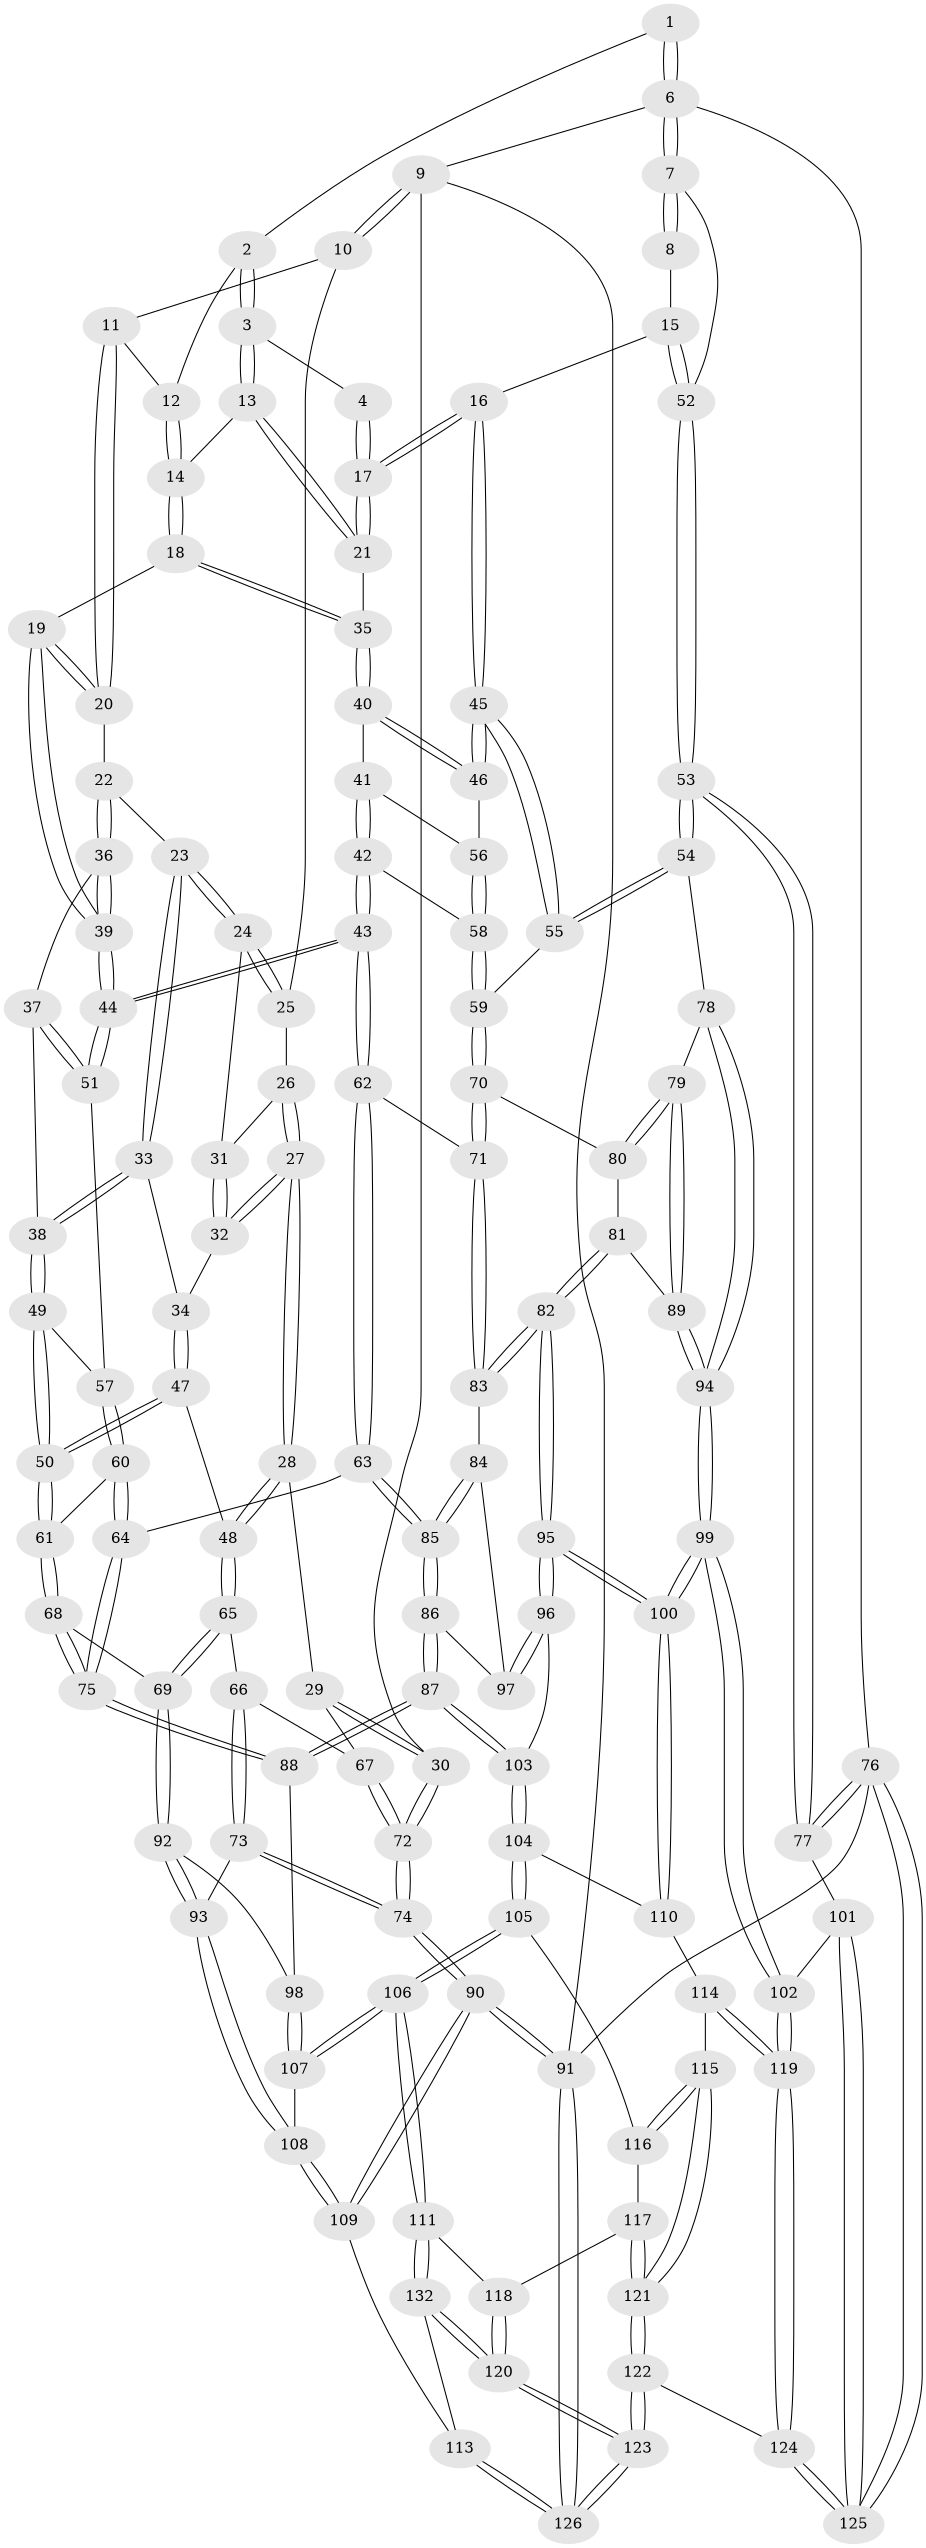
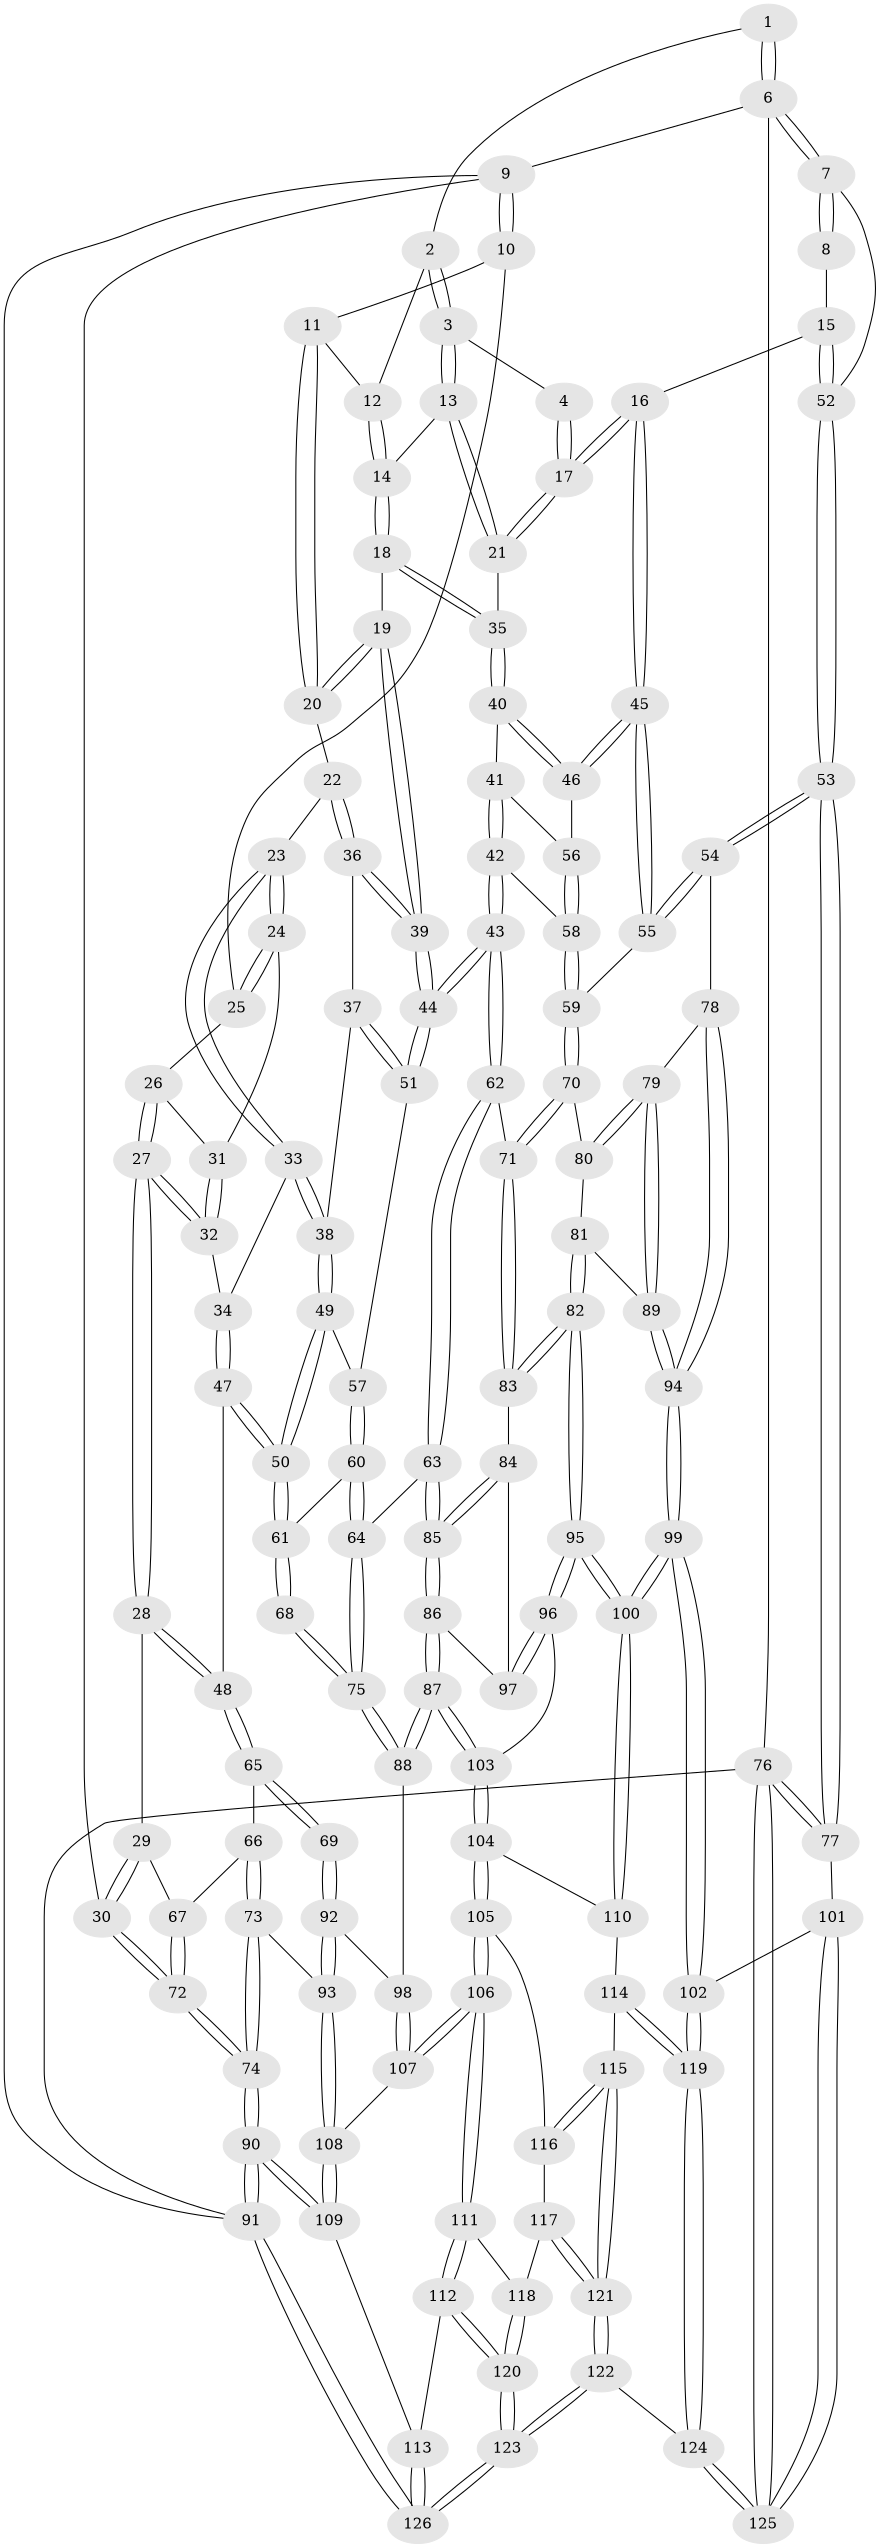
(109, 1653) -> none
(420, 2297) -> (443, 2297)
